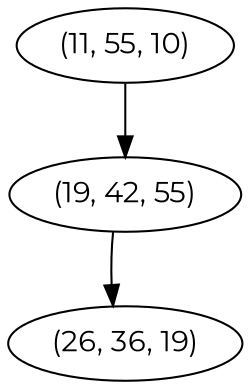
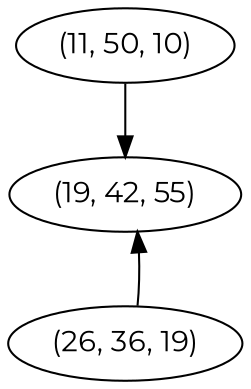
(125, 46) -> (125, 46)
(111, 258) -> (139, 279)
